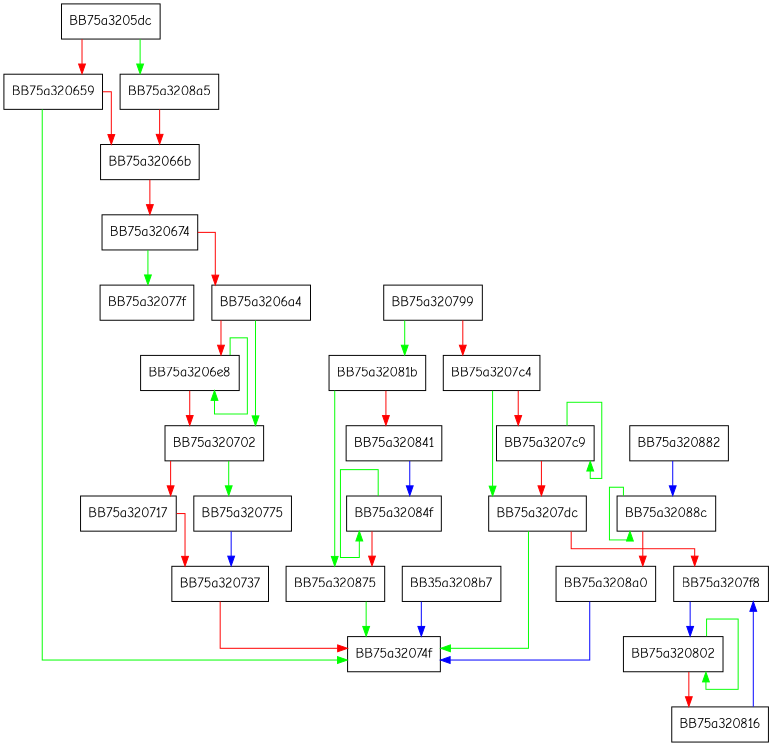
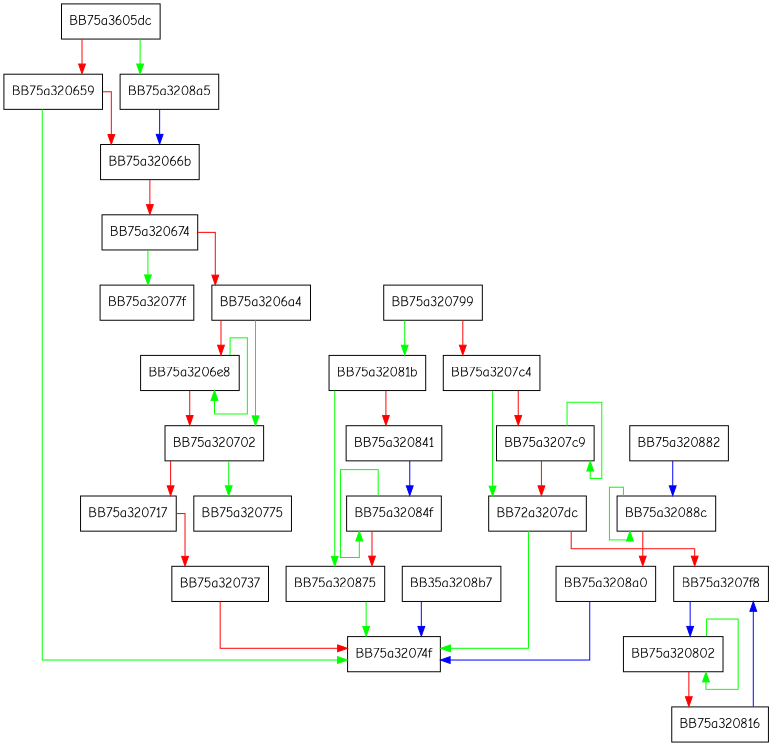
(111, 21) -> (111, 21)
(160, 122) -> (160, 122)
(538, 514) -> (538, 514)
(231, 544) -> none
